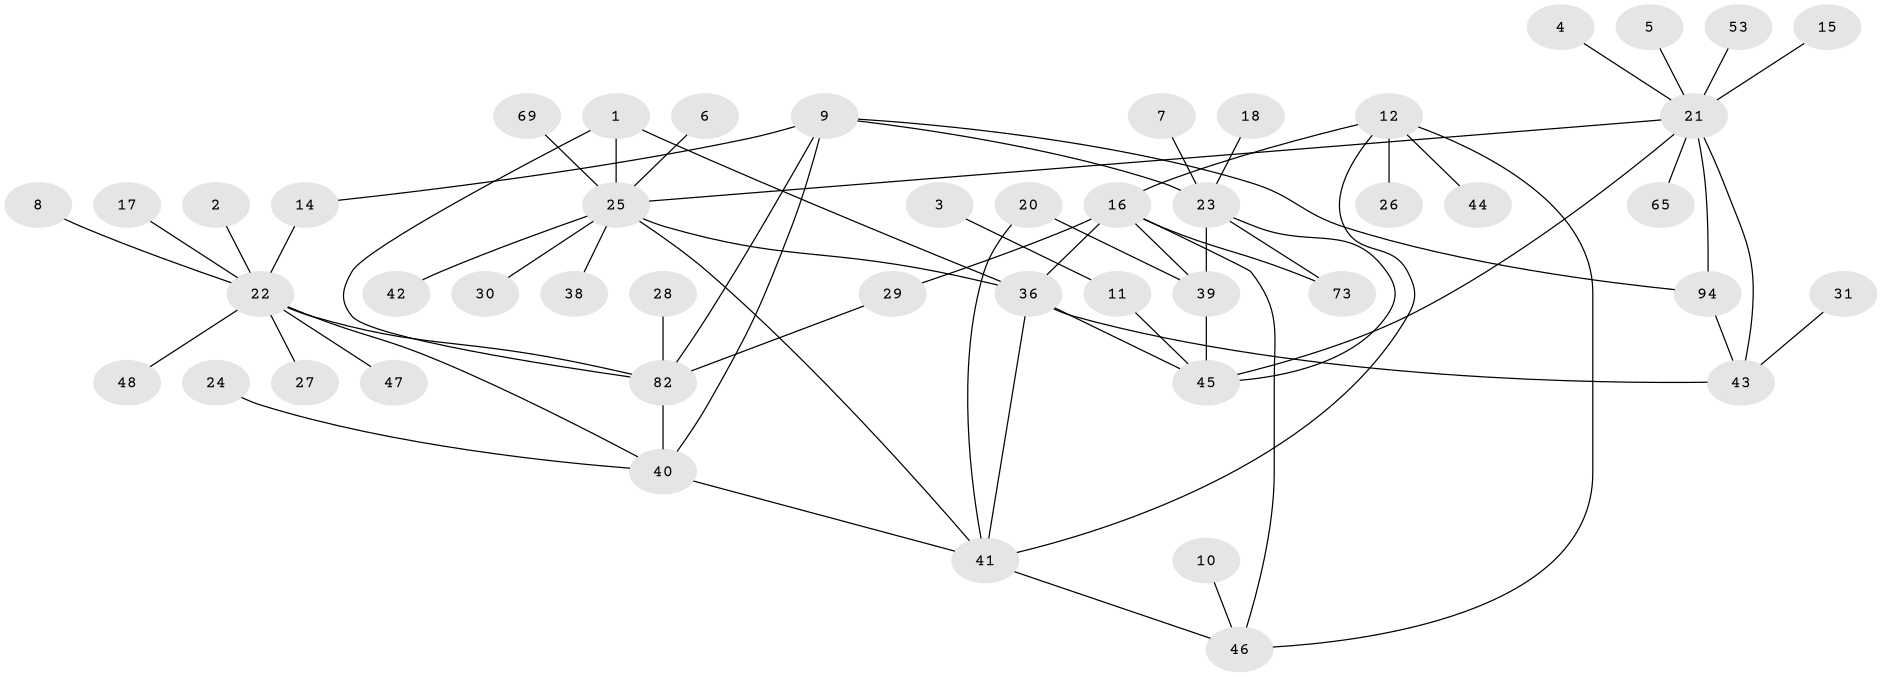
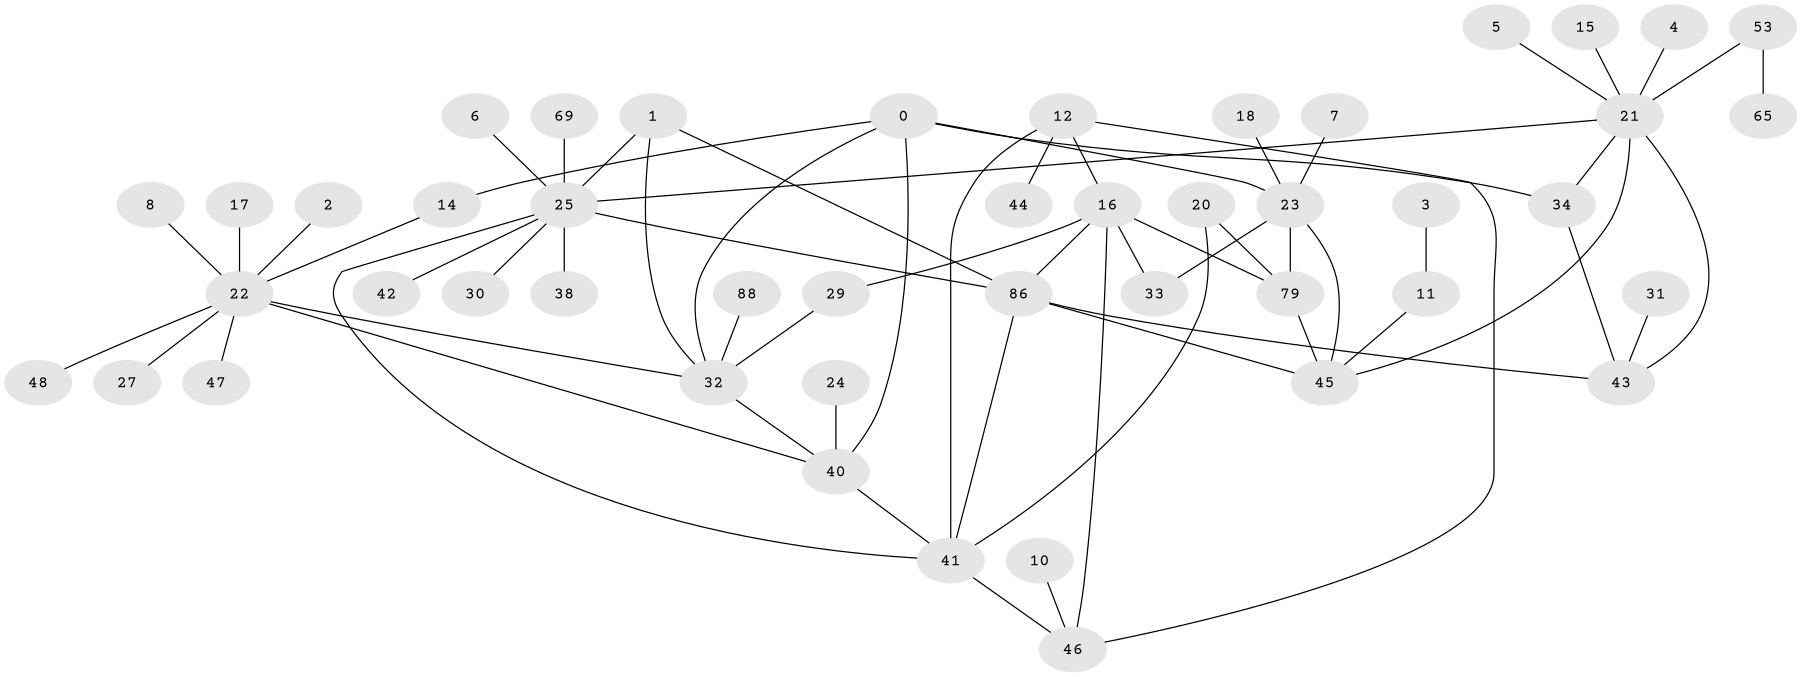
(825, 116) -> (904, 116)
(1677, 160) -> (1763, 72)
(1389, 205) -> none
(663, 294) -> (747, 294)
(1029, 294) -> (1019, 294)
(1206, 294) -> (1290, 294)
(1342, 294) -> (1154, 294)
(1708, 294) -> (1562, 205)
(663, 383) -> (714, 383)
